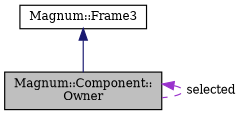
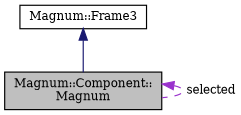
(83, 91) -> (83, 91)
